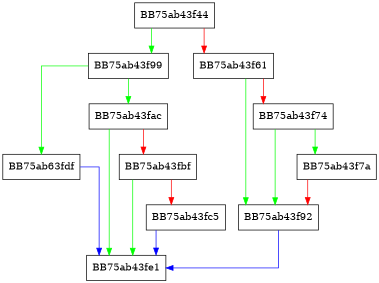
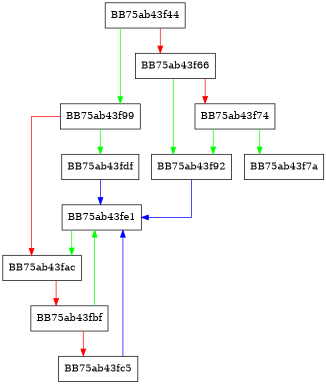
(234, 66) -> (175, 66)
(128, 88) -> (32, 168)
(41, 167) -> (100, 167)
(109, 189) -> (72, 239)
(308, 189) -> none
